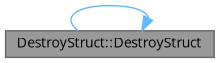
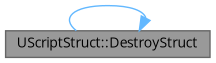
(110, 44) -> (108, 44)
